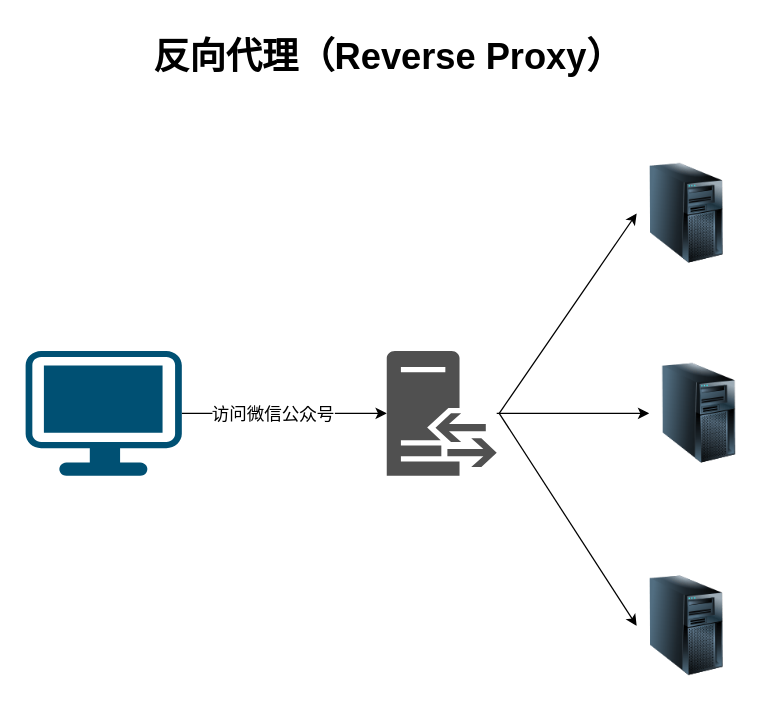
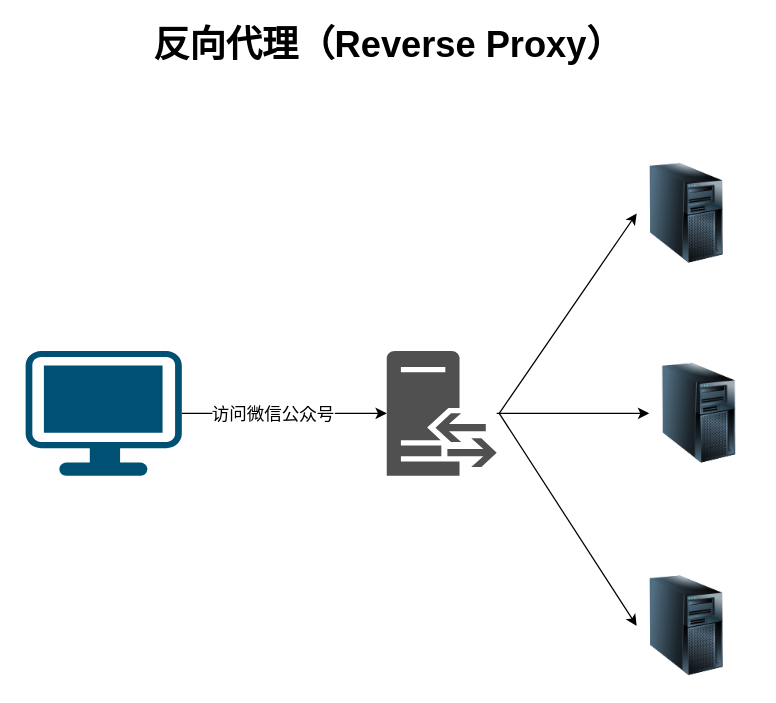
(388, 57) -> (388, 44)
